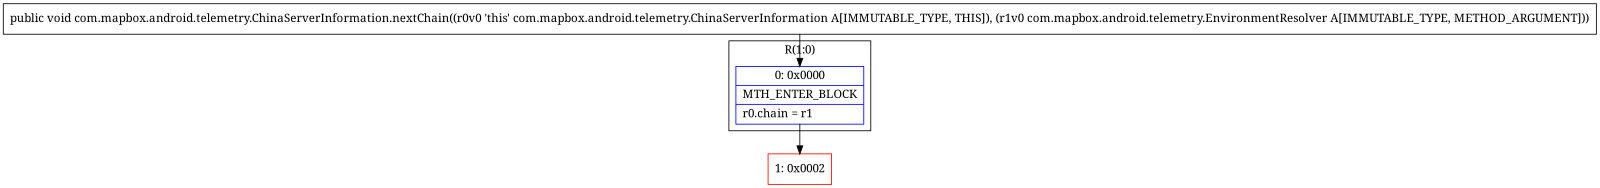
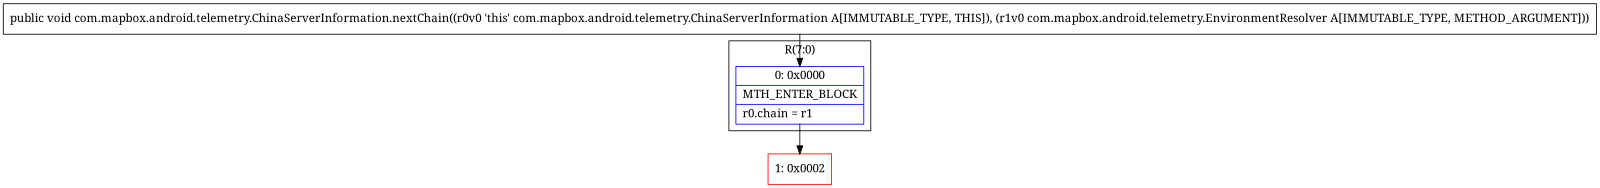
(800, 50) -> (800, 50)
